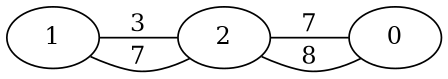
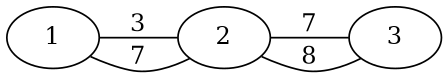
(395, 38) -> (395, 38)
